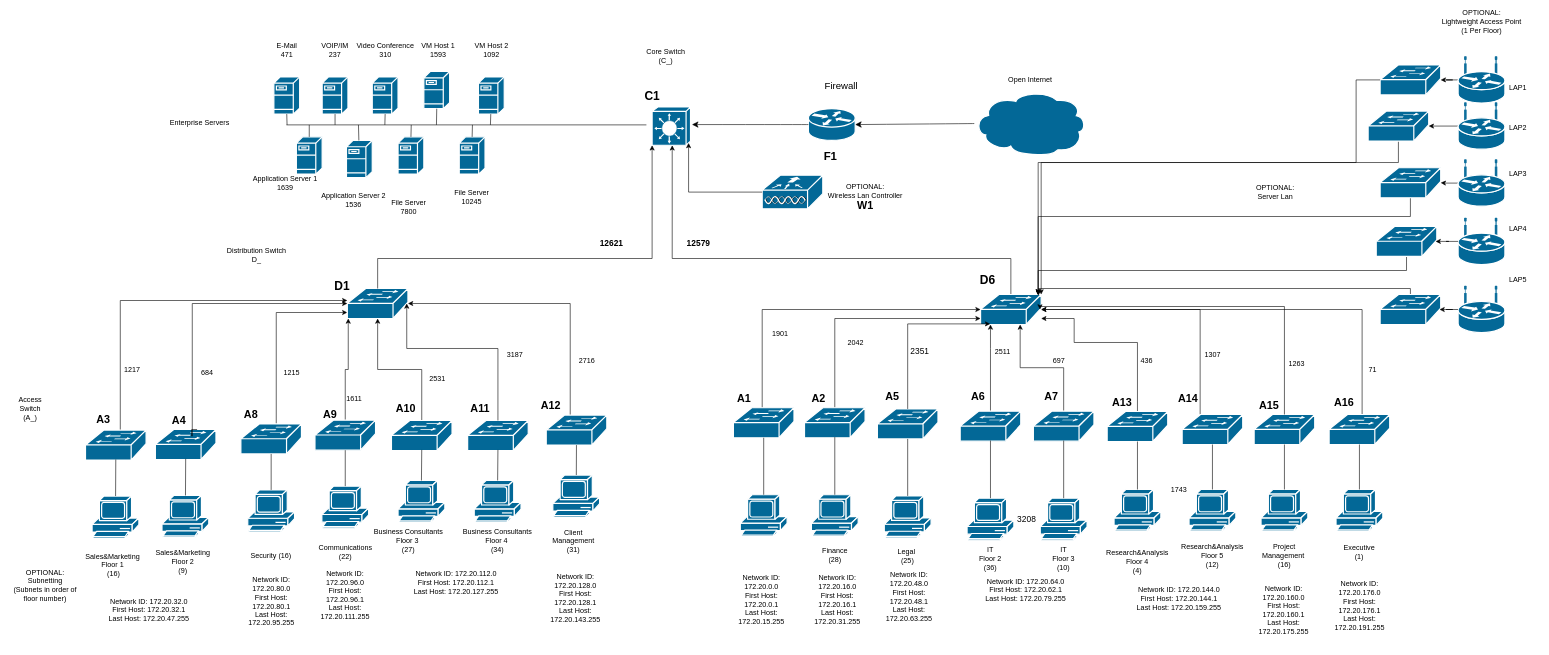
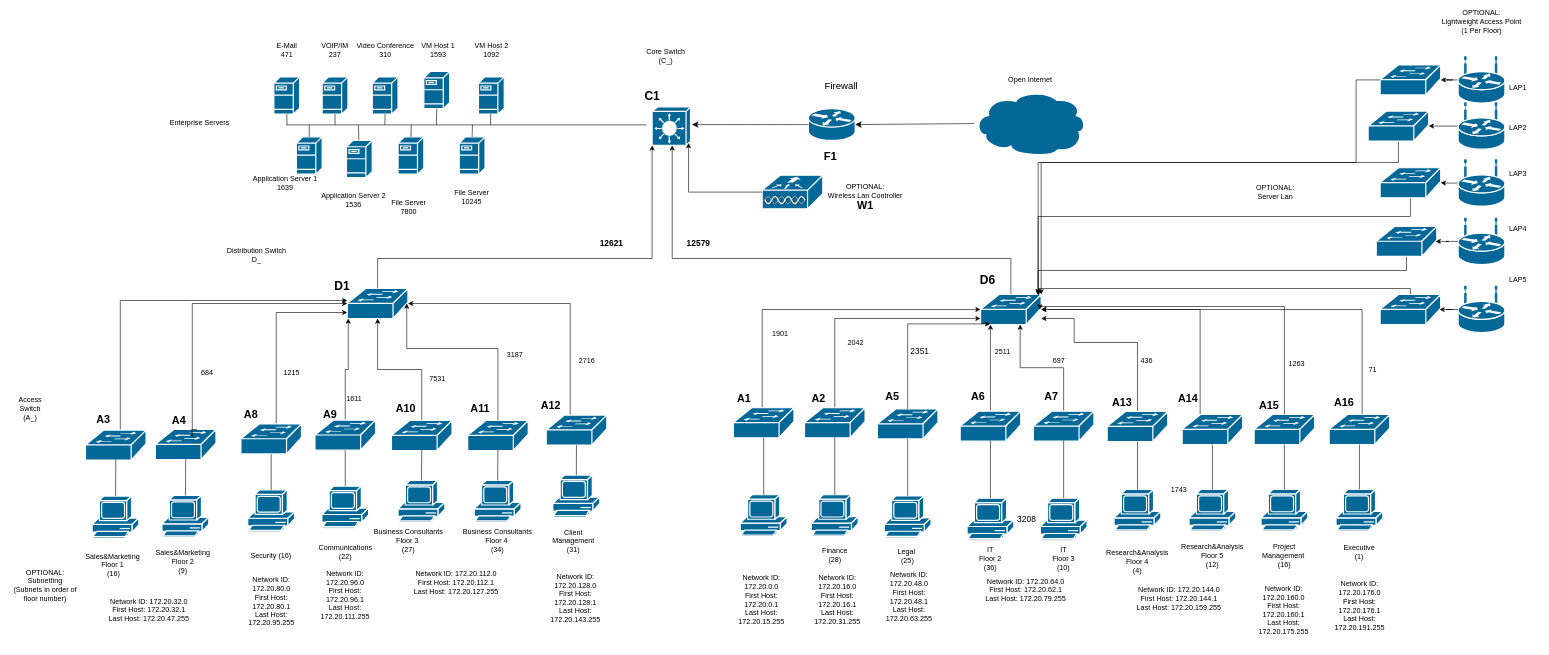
(1213, 355) -> none
(132, 369) -> none
(438, 378) -> (438, 378)
